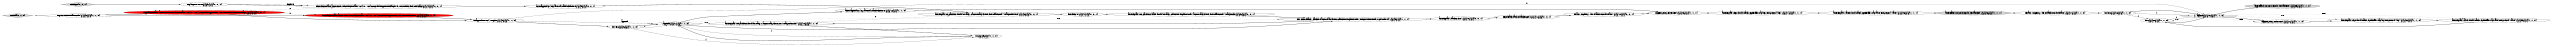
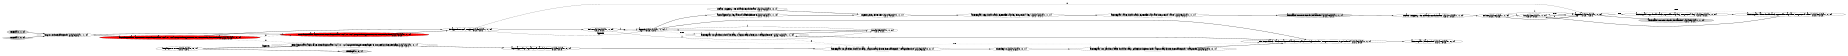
(137, 4) -> (271, 50)
(18, 16) -> (18, 32)
(34, 16) -> (36, 33)
(78, 16) -> (66, 35)
(1527, 17) -> none
(2282, 22) -> none
none -> (18, 38)
